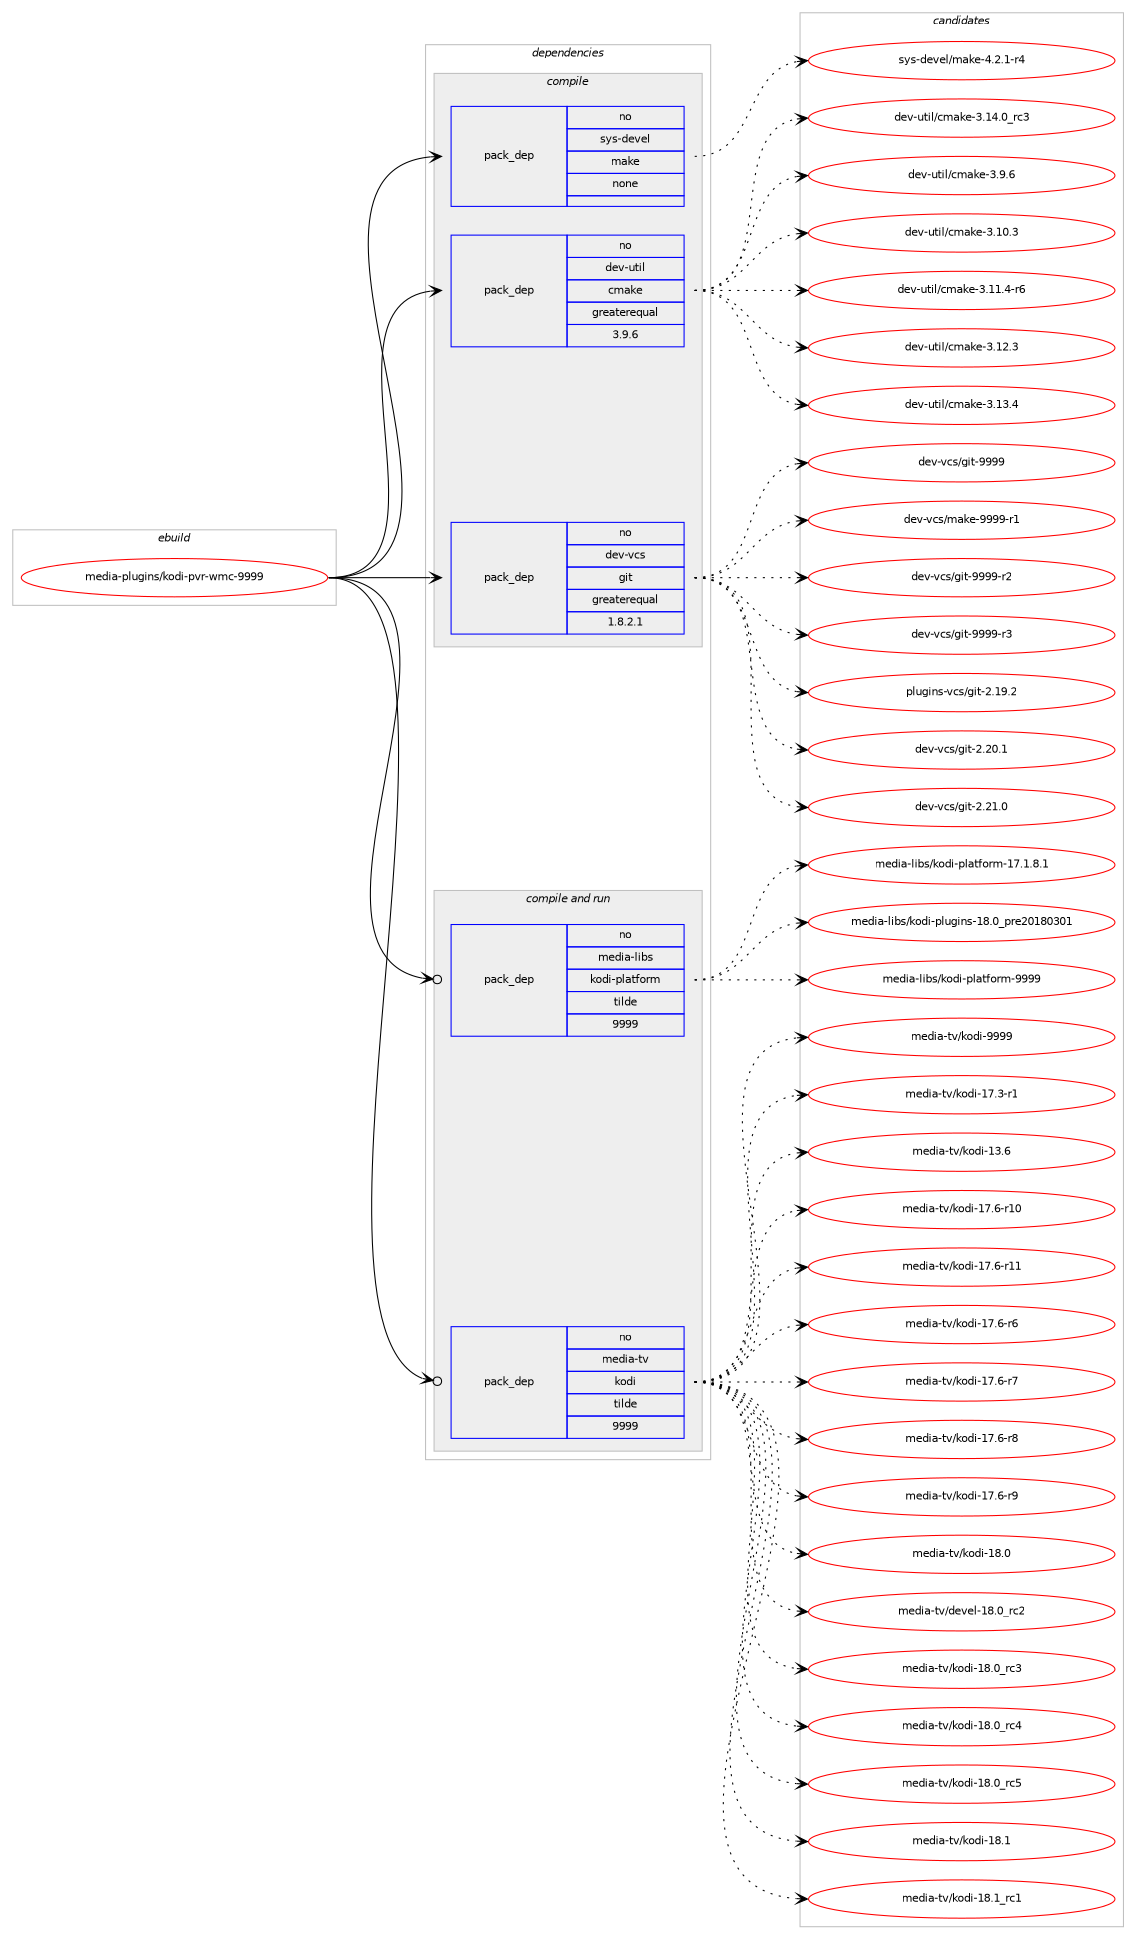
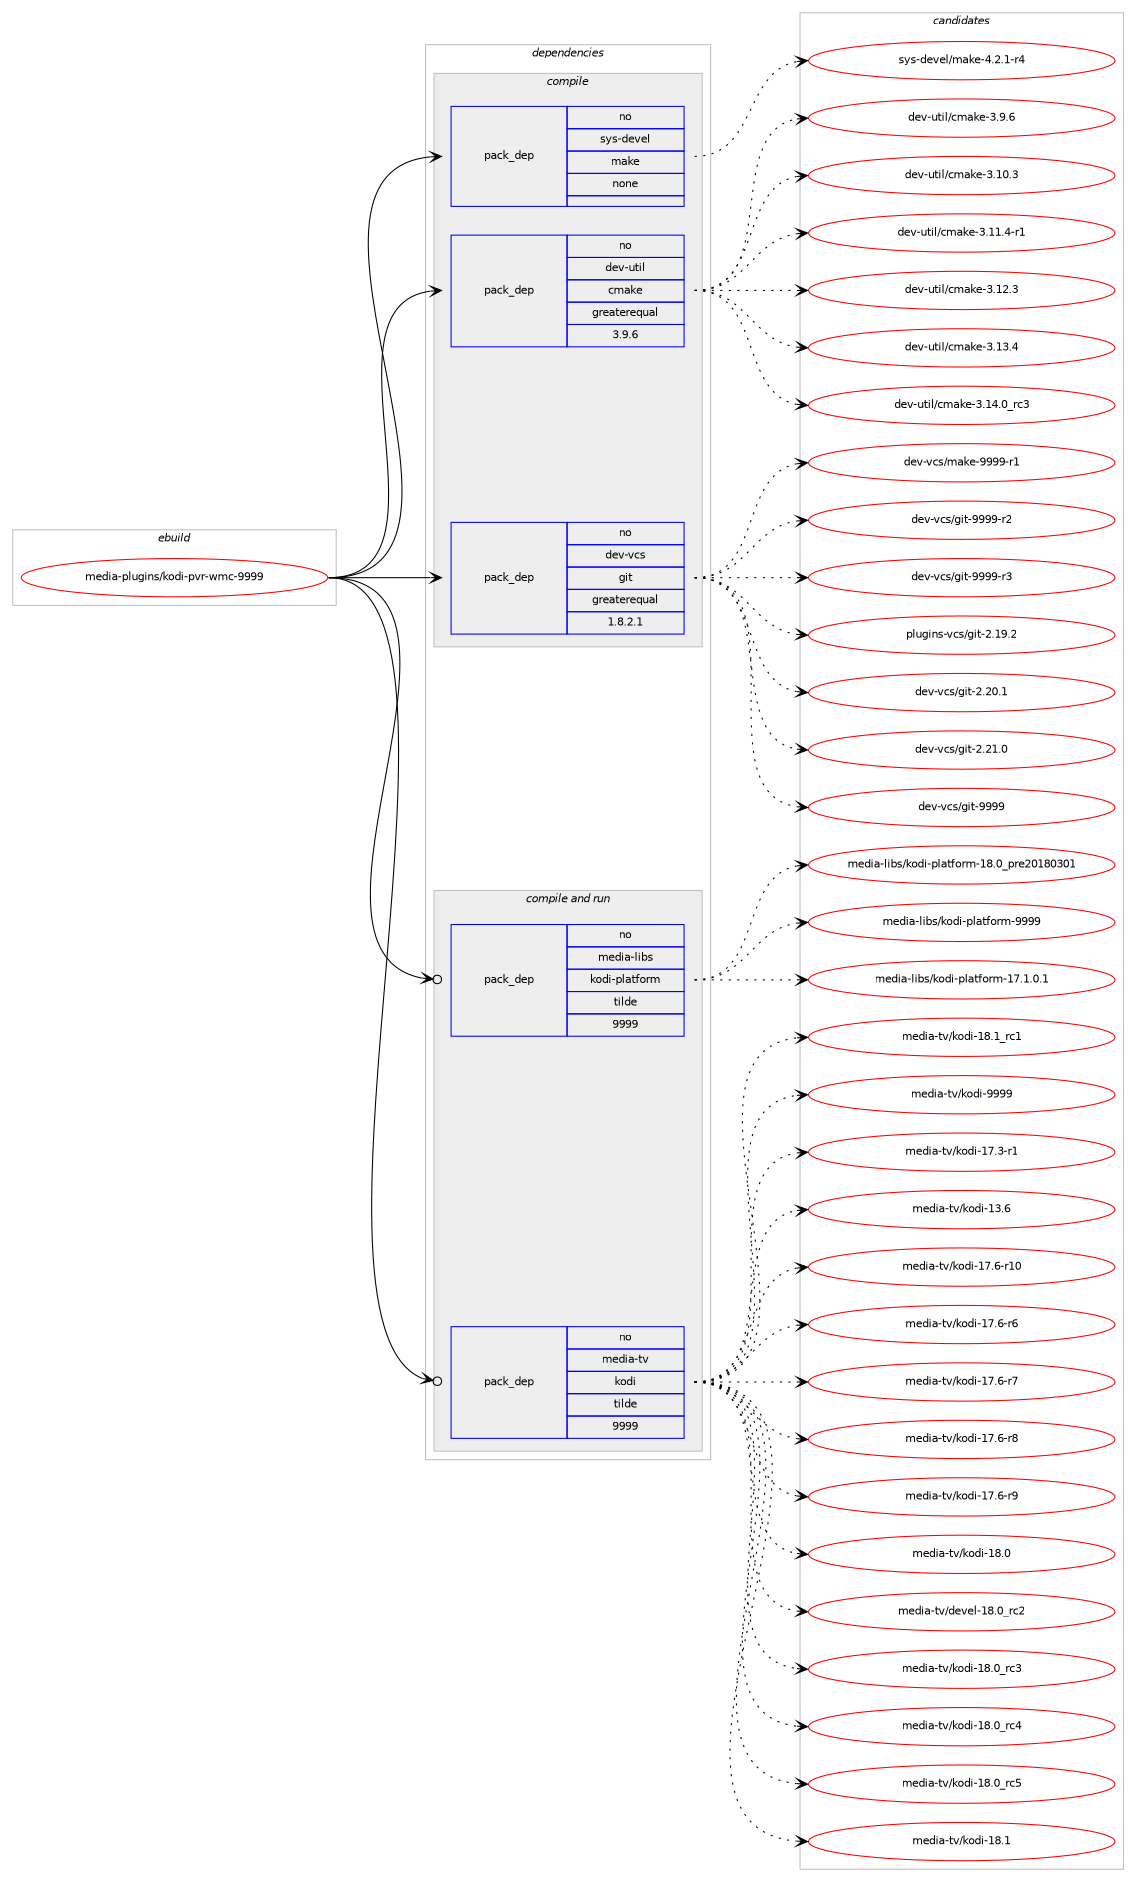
(962, 290) -> (962, 233)
(962, 865) -> (962, 980)
(962, 922) -> (962, 865)
(962, 1267) -> none
